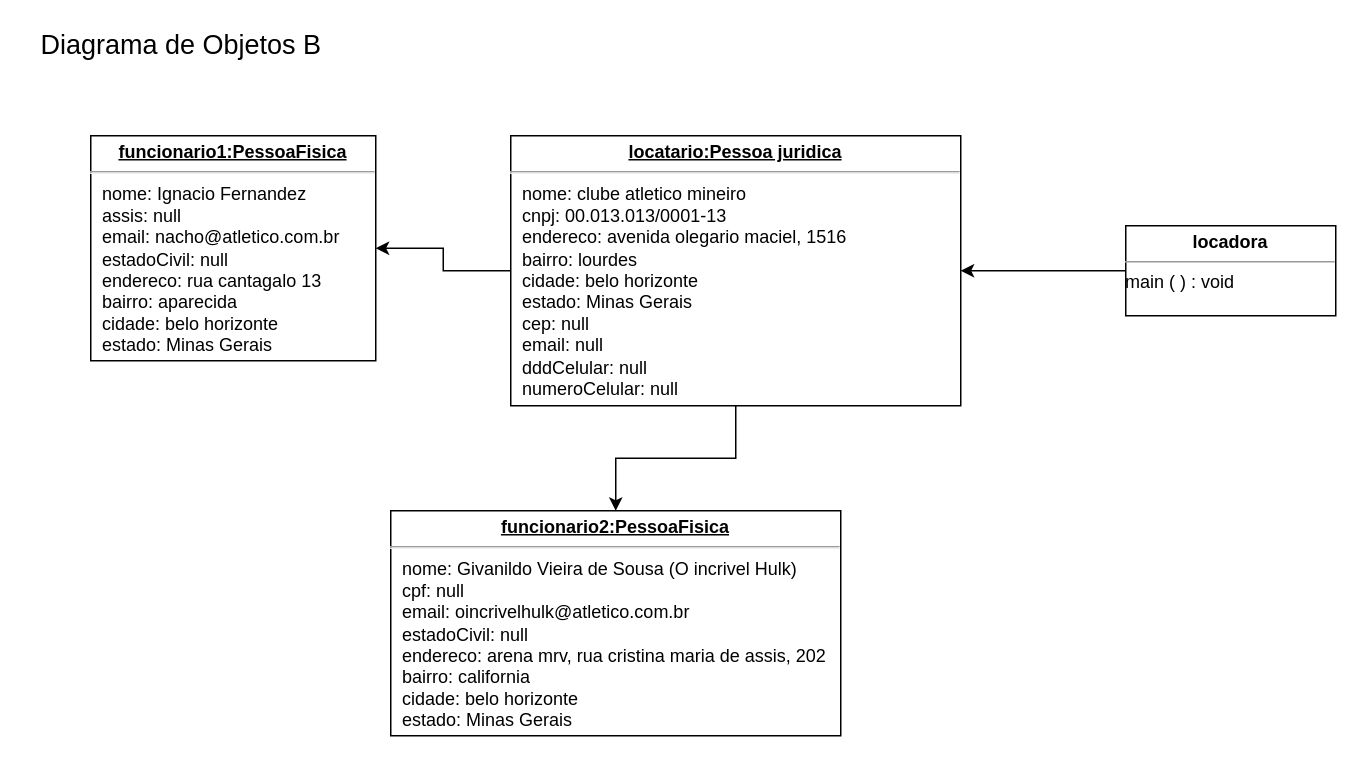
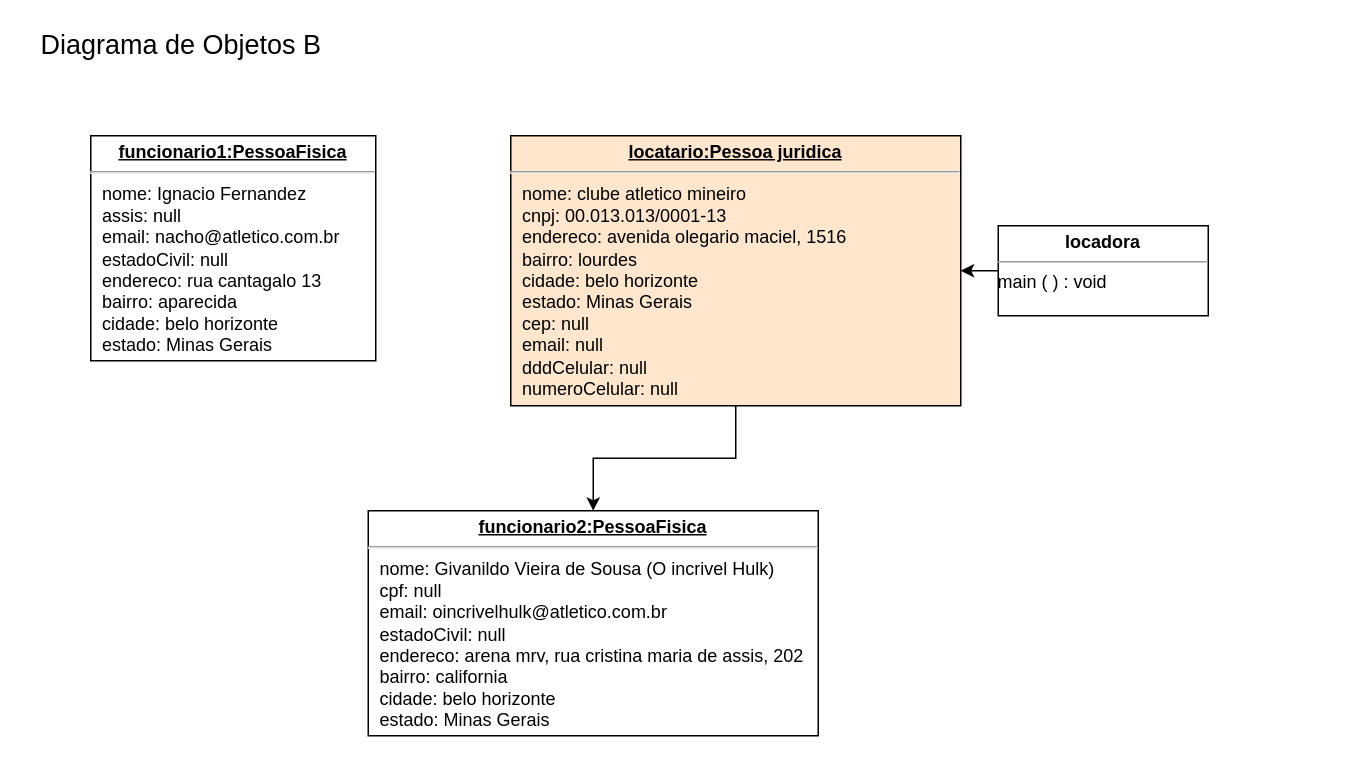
(443, 265) -> none
(736, 271) -> (736, 271)
(1231, 271) -> (1103, 271)
(616, 623) -> (593, 623)
